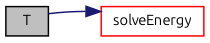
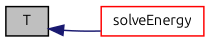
(67, 12) -> (82, 31)
